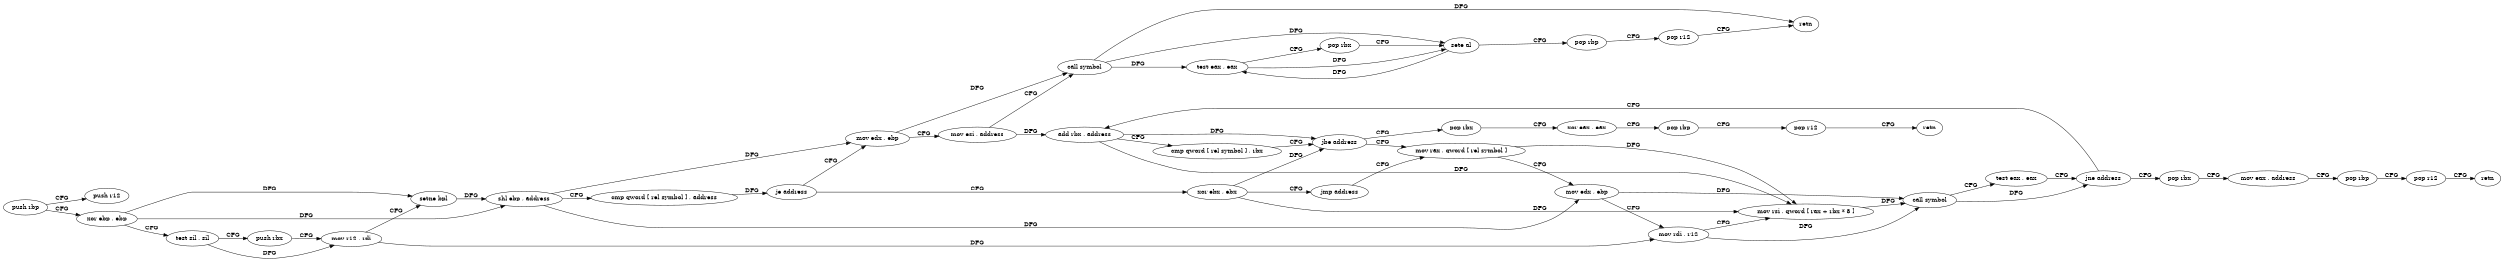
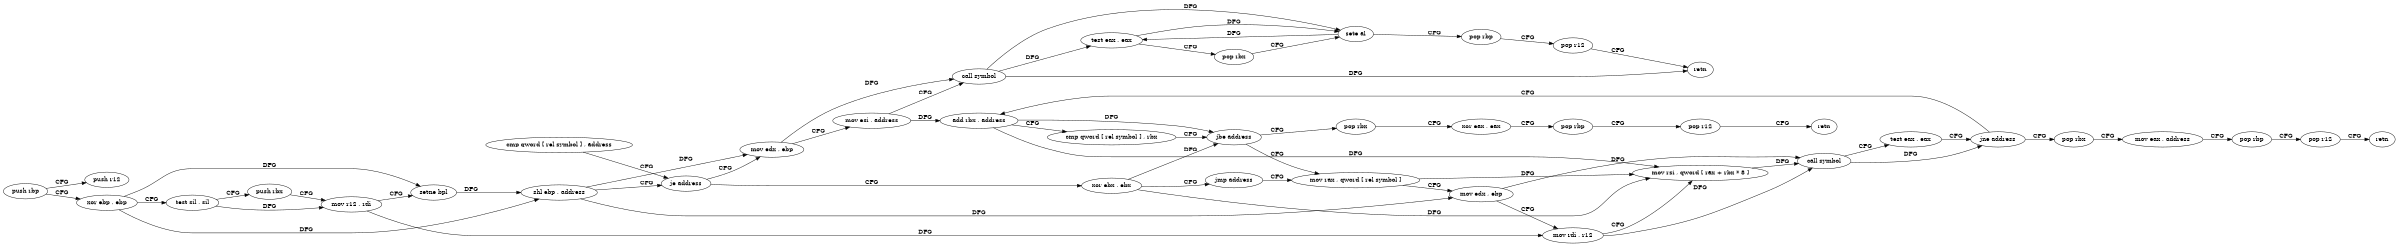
(752, 191) -> (647, 167)
(575, 198) -> (626, 188)
